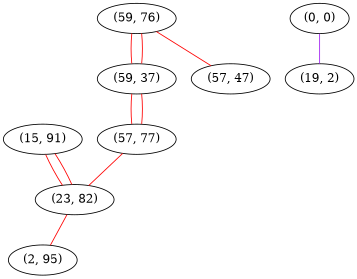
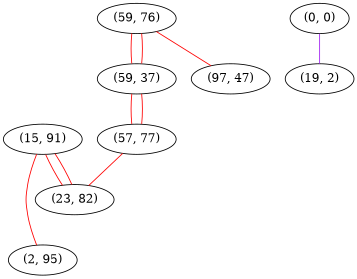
(231, 79) -> (231, 79)
(59, 230) -> (26, 200)
